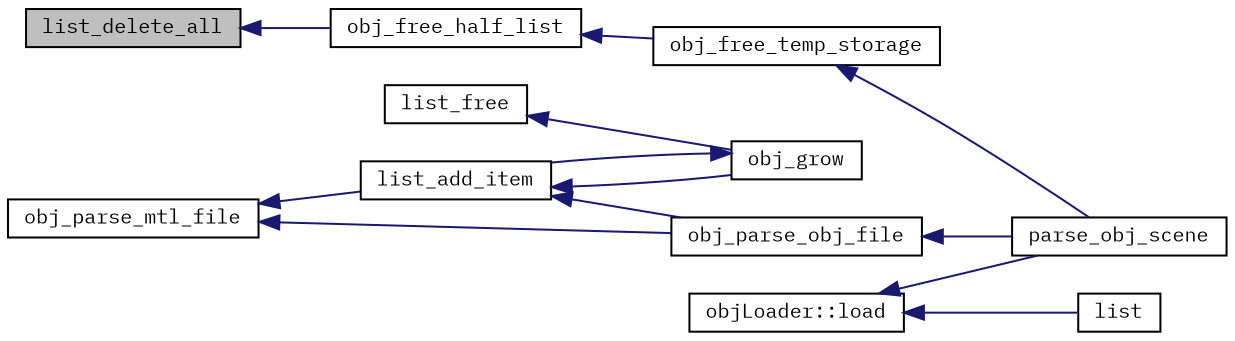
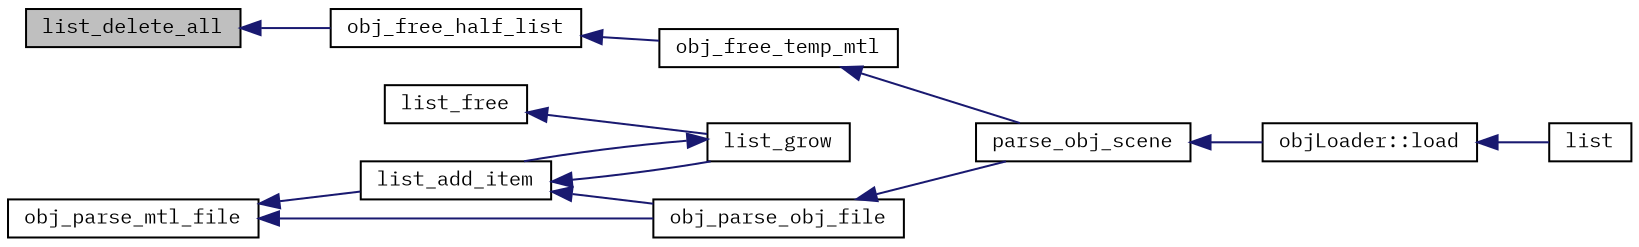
(797, 46) -> (779, 48)
(797, 160) -> (779, 142)
(968, 272) -> (1237, 142)
